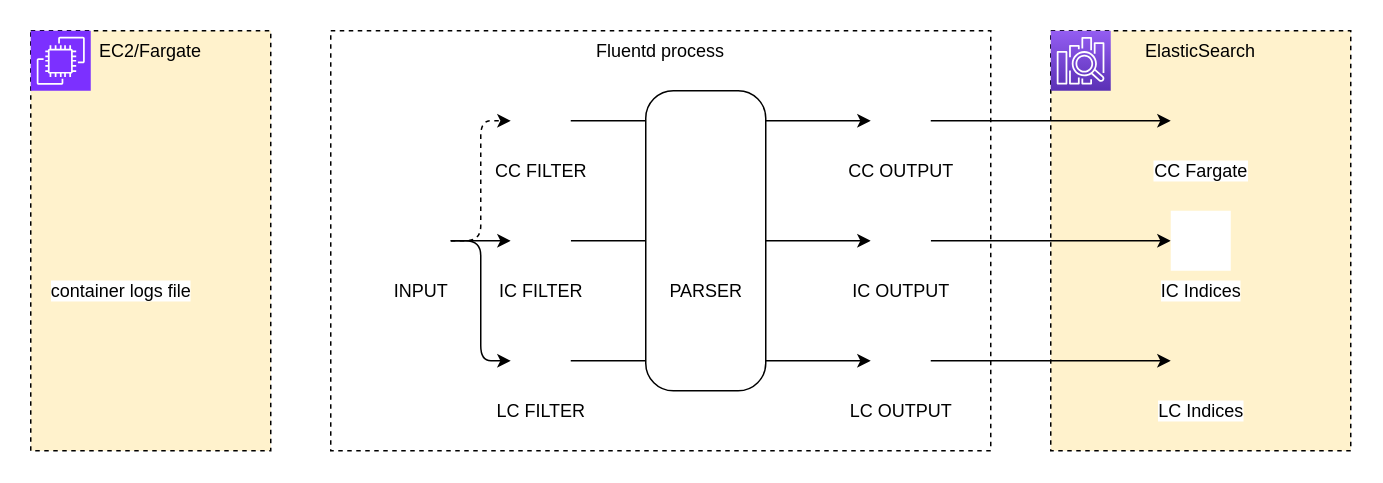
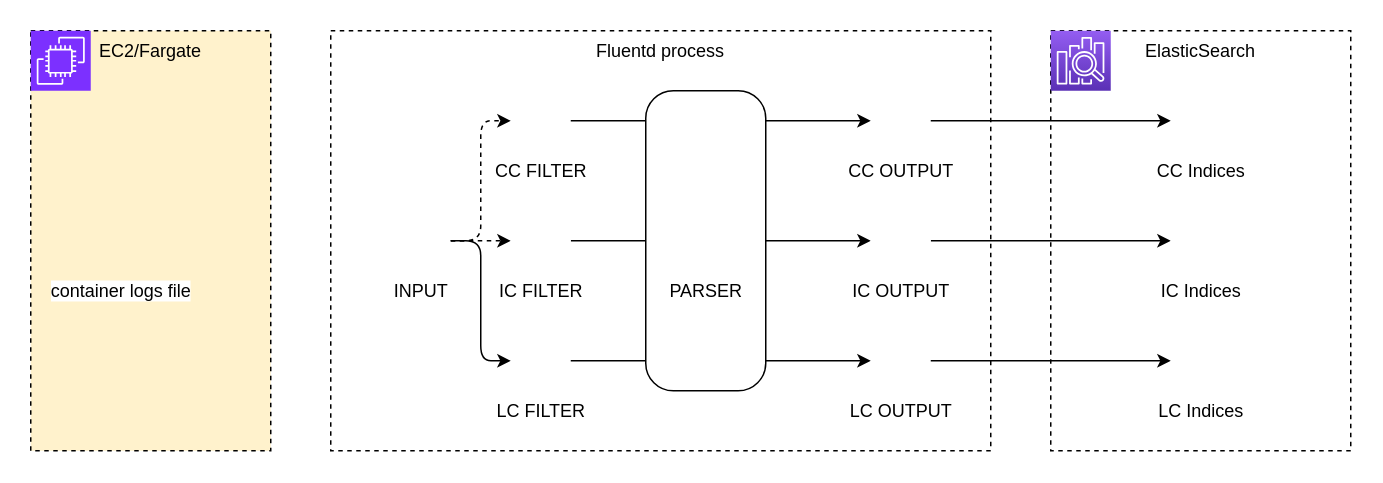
(1200, 51) -> (1200, 51)
(1202, 172) -> (1202, 172)
(486, 241) -> (486, 241)
